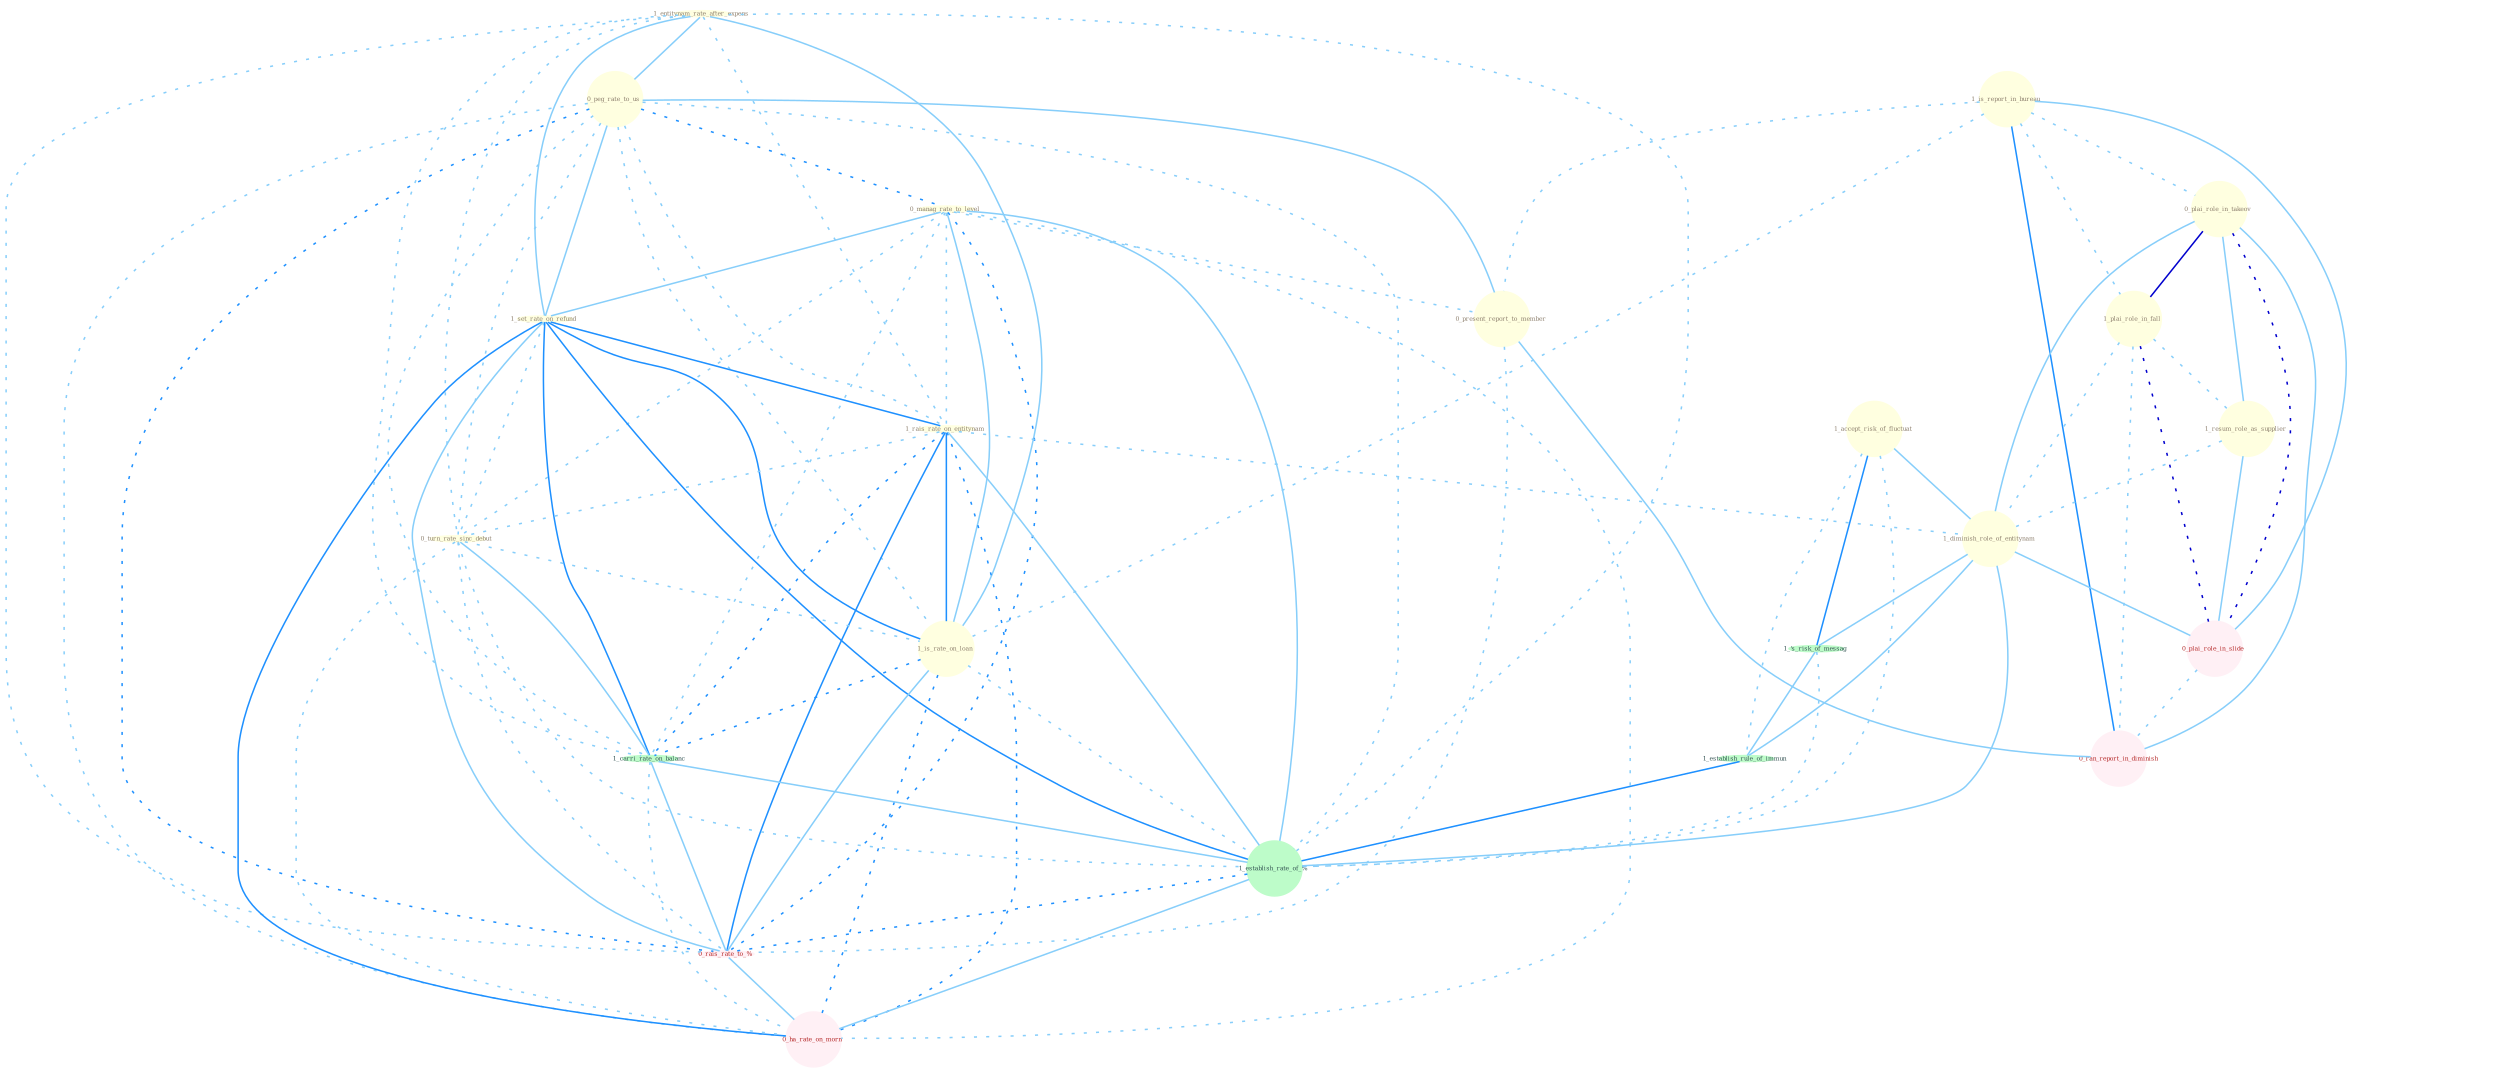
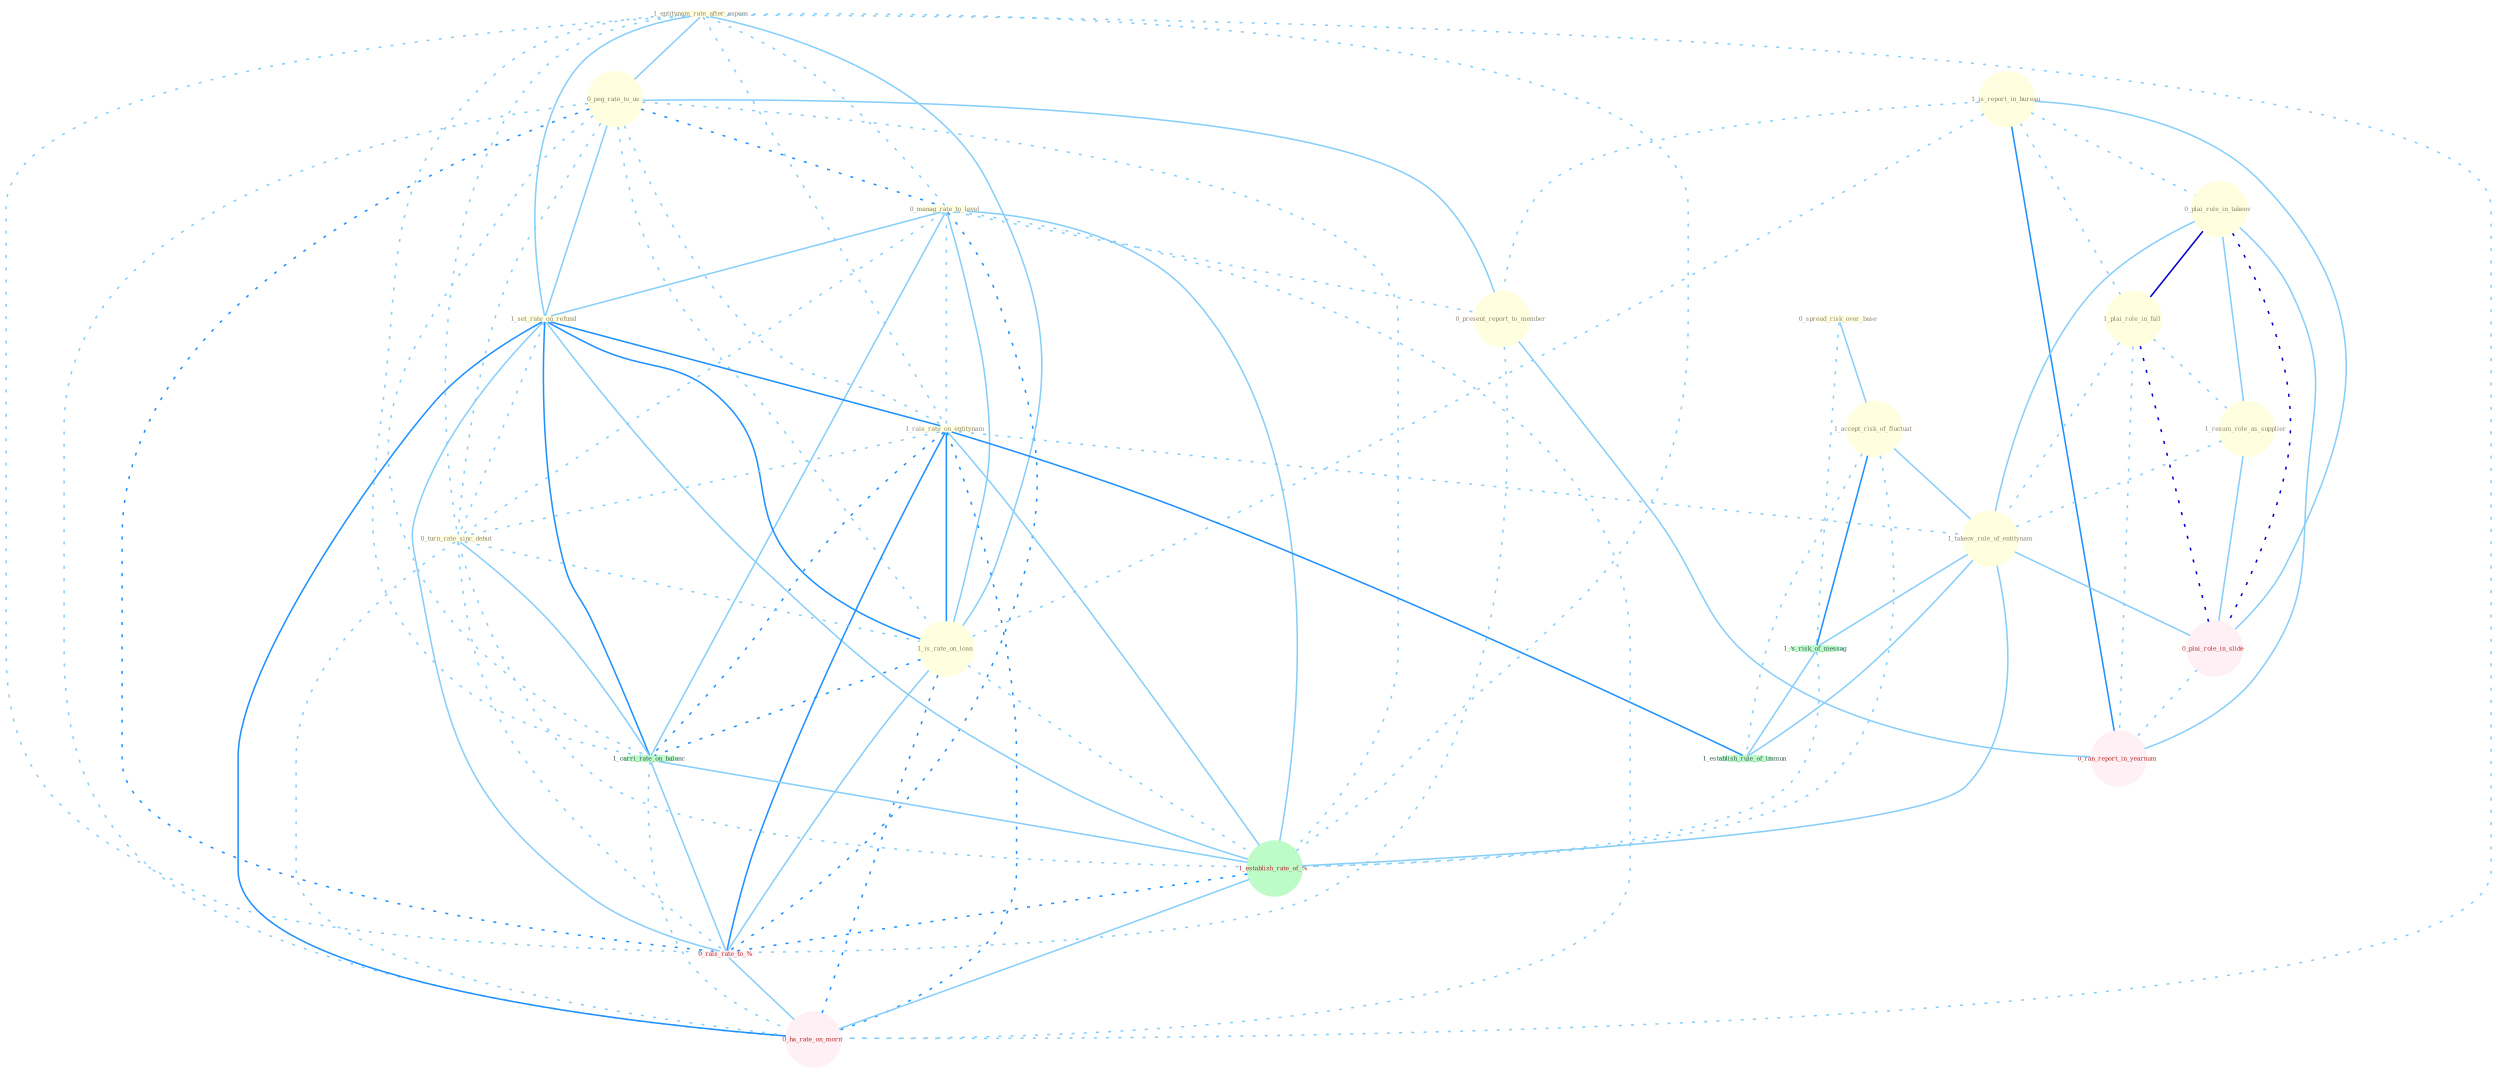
none -> (833, 89)
none -> (1839, 319)
none -> (2491, 480)
(798, 484) -> (798, 484)
(1990, 539) -> (1990, 539)
(853, 650) -> (853, 650)
(2119, 759) -> (2119, 759)
(1520, 811) -> (1353, 579)
(1275, 868) -> (1275, 868)
